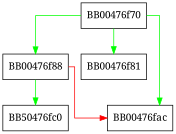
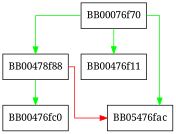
(114, 16) -> (114, 16)
(36, 67) -> (36, 67)
(114, 67) -> (114, 67)
(36, 118) -> (36, 118)
(140, 118) -> (140, 118)
